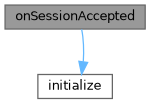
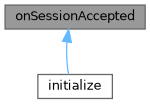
(83, 45) -> (67, 58)
